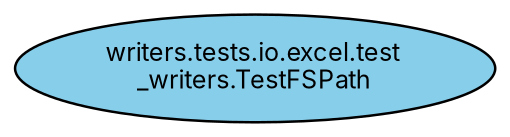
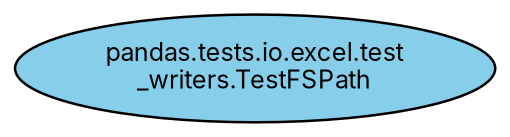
(255, 68) -> (255, 68)
